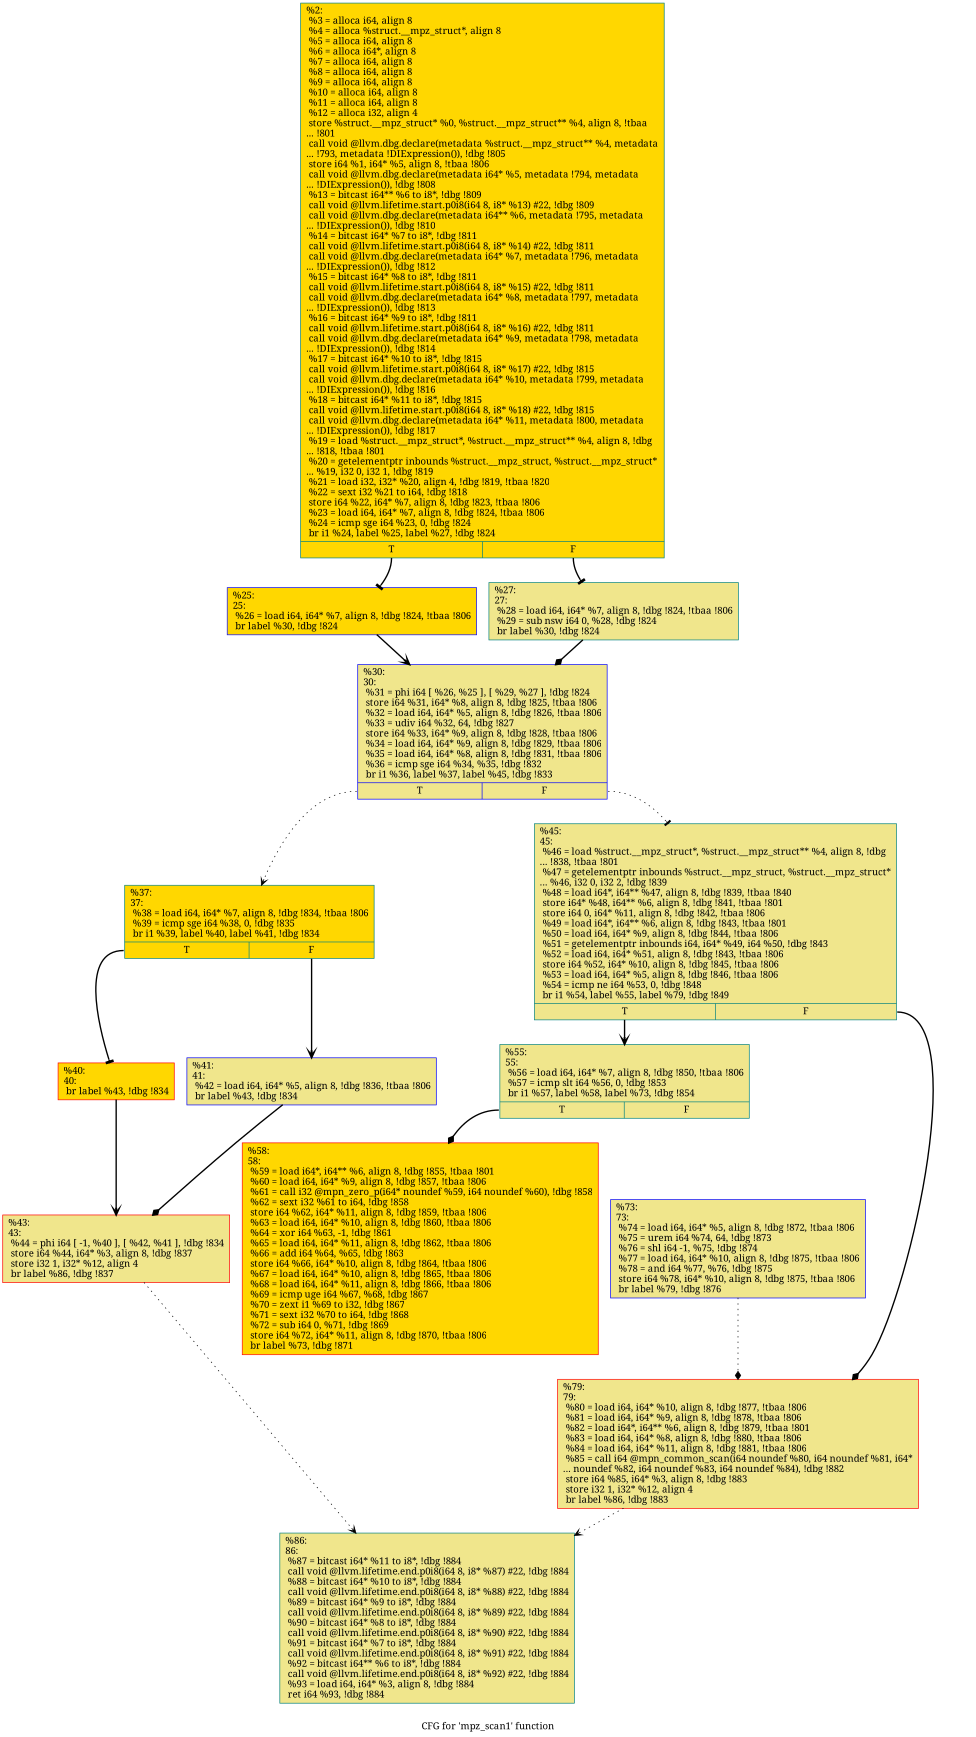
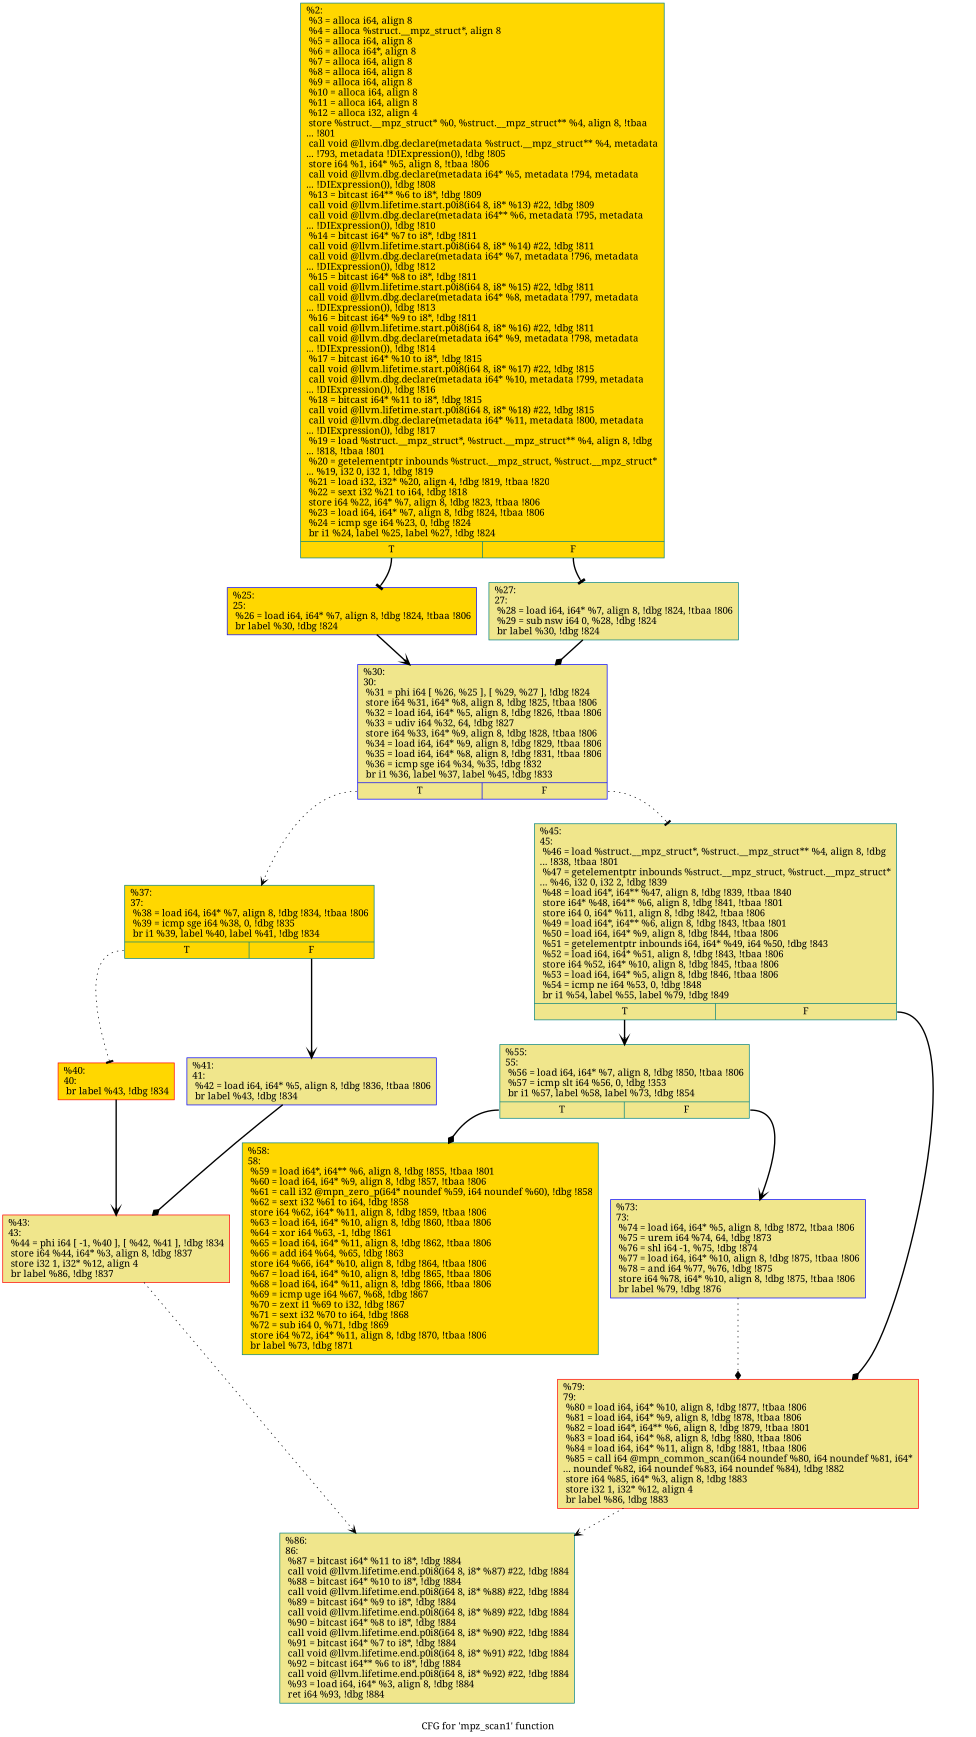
(96, 998) -> (96, 998)
(586, 1083) -> (586, 1083)
none -> (774, 1145)
(420, 1249) -> (420, 1249)
